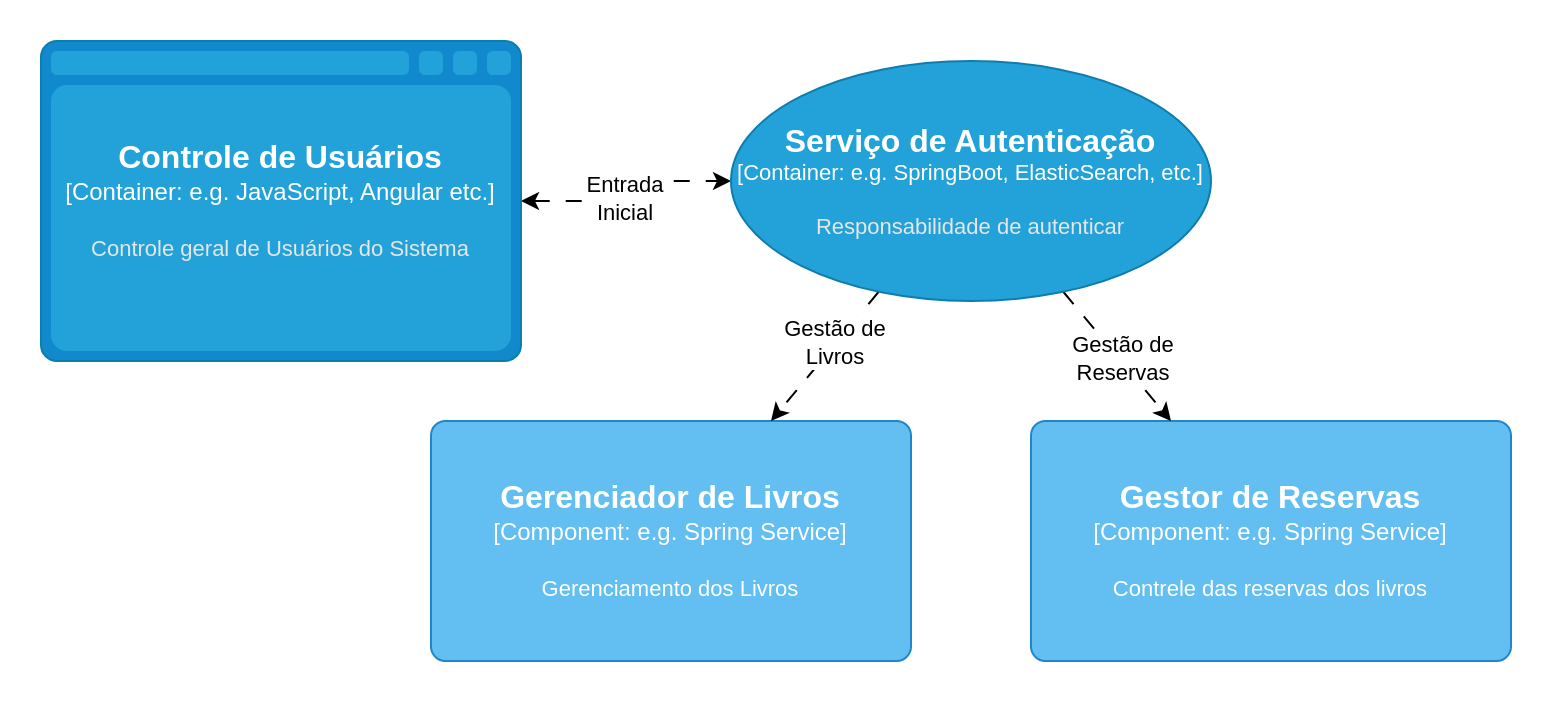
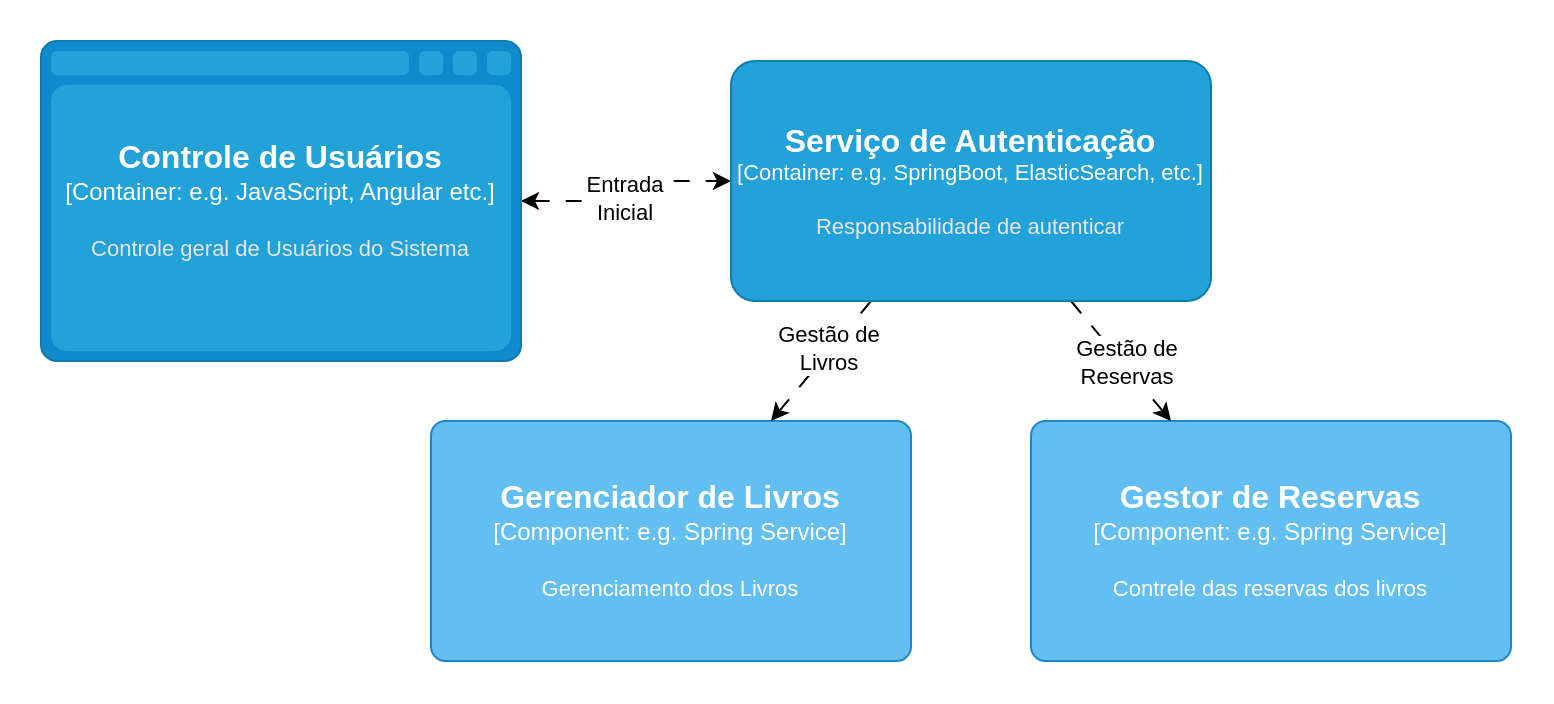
(971, 181) -> (971, 181)
